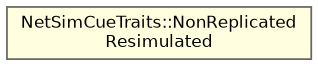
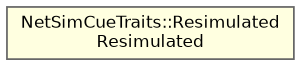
(159, 33) -> (150, 33)
